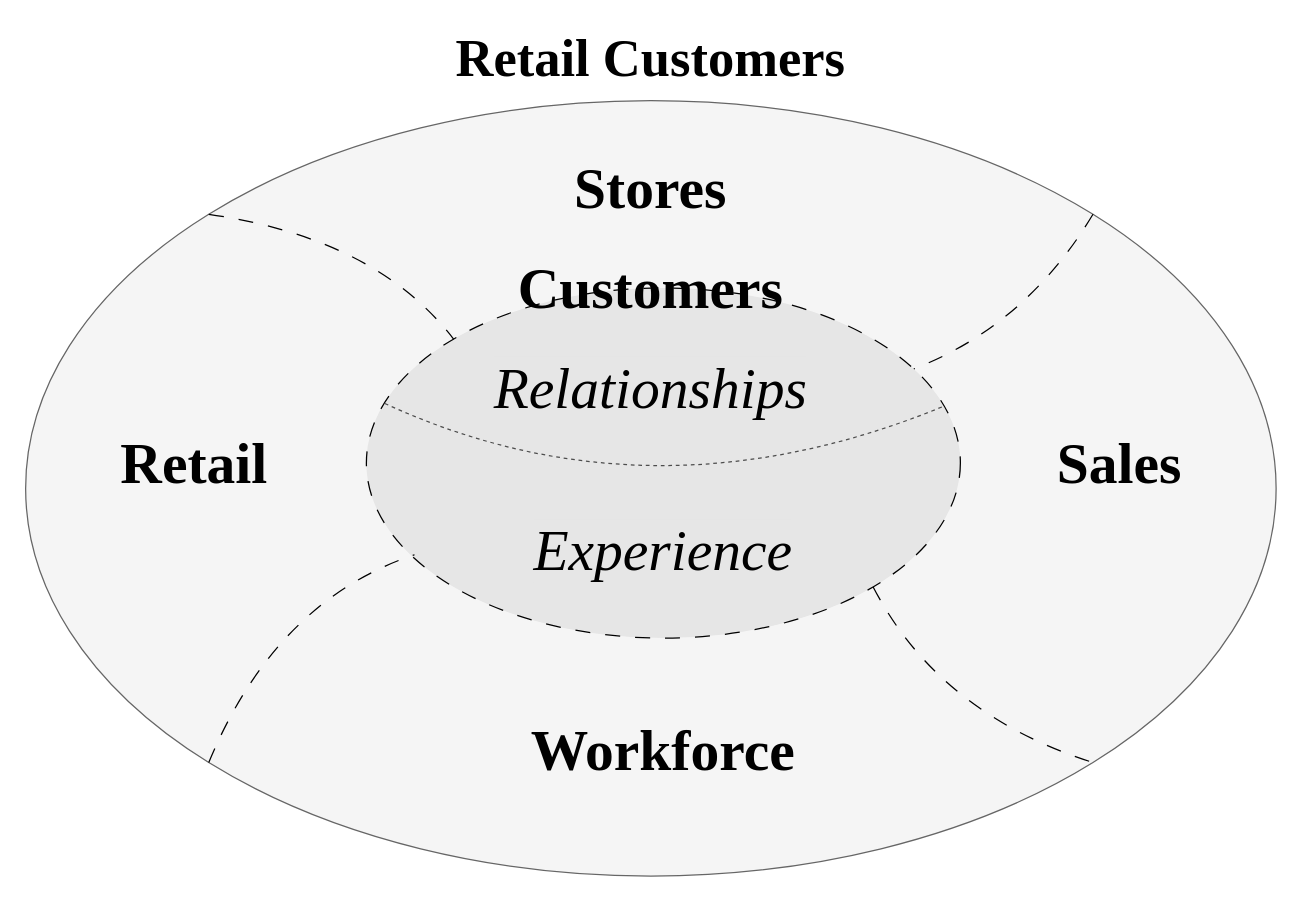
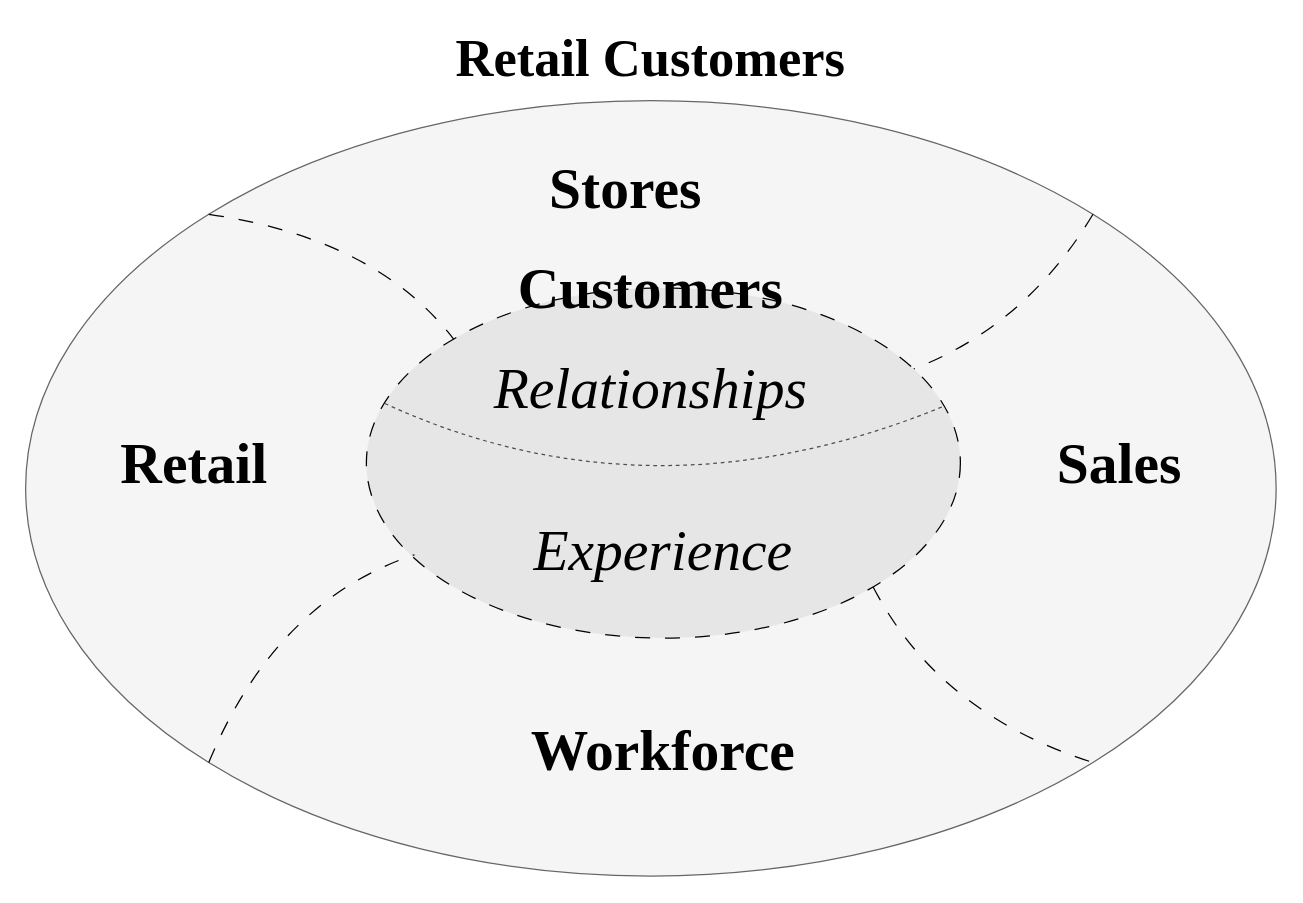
(651, 188) -> (626, 188)
